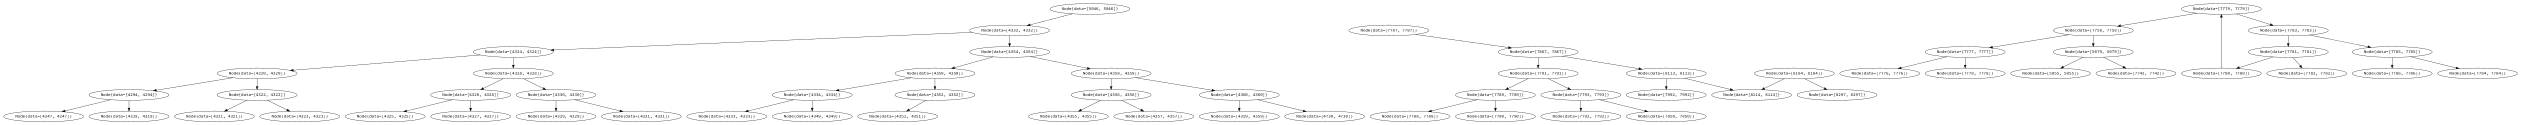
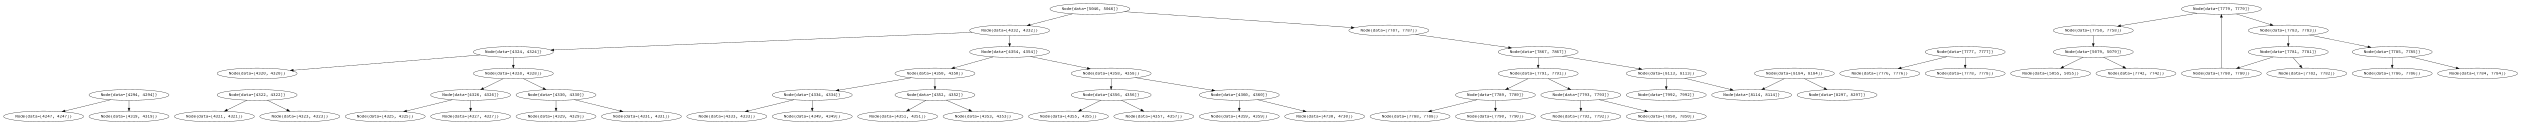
none -> (1238, 20)
(2031, 41) -> none
(257, 83) -> none
(195, 84) -> none
none -> (983, 116)
